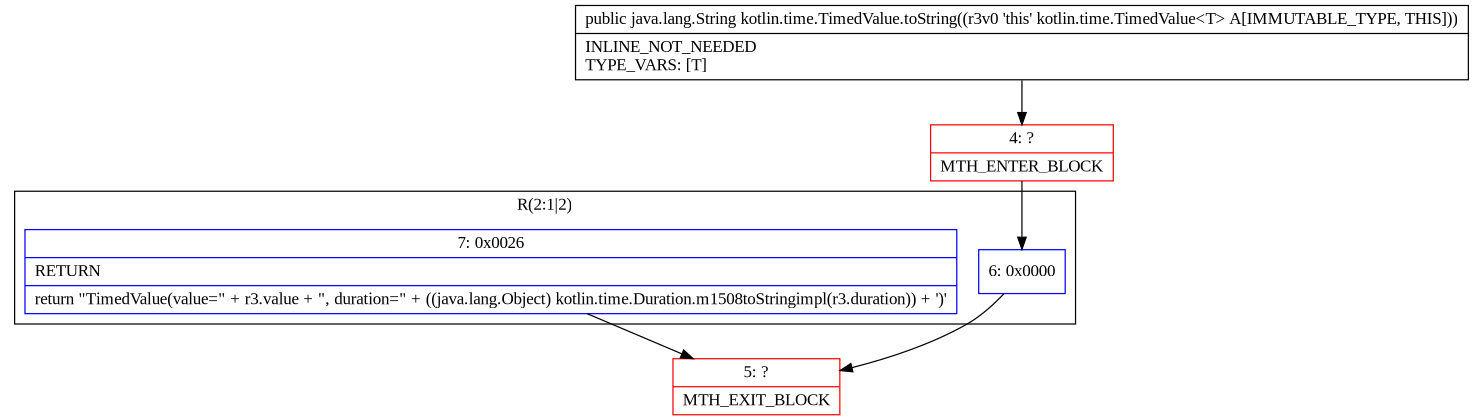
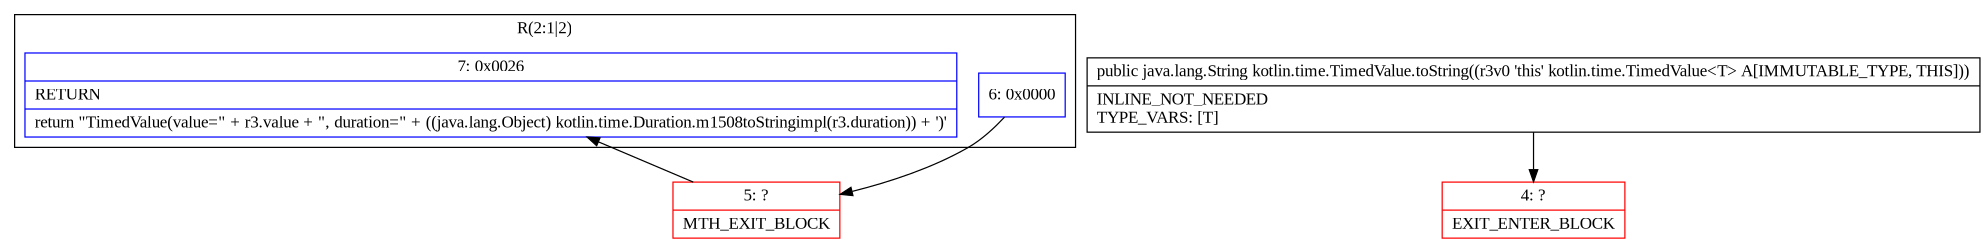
(1022, 166) -> (1534, 224)
(1022, 209) -> none
(634, 334) -> (646, 162)
